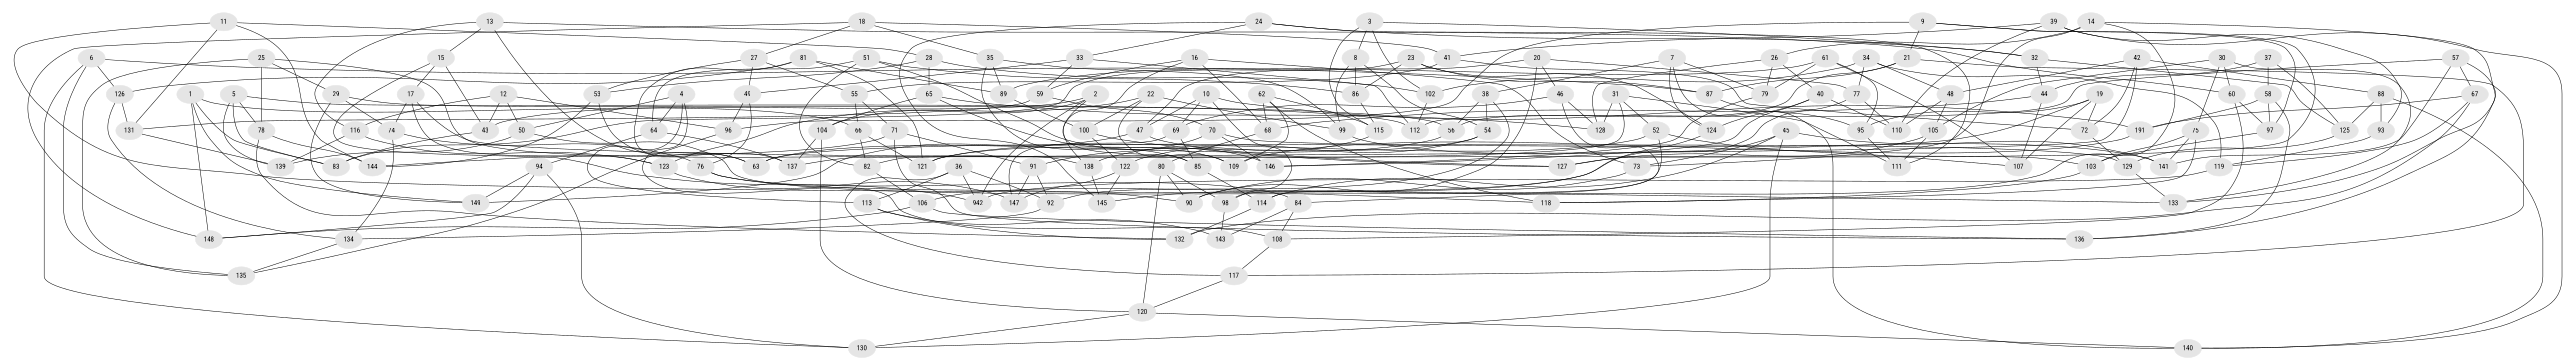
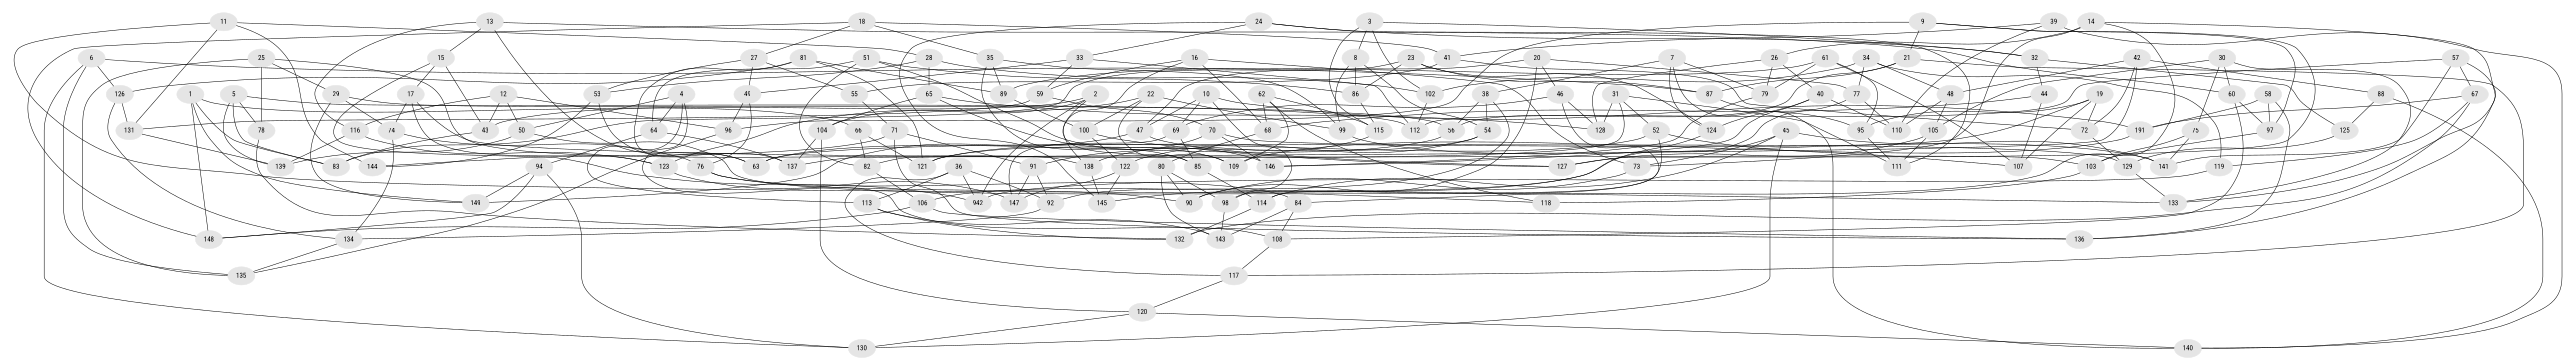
(2268, 58) -> none
(856, 113) -> none
(2381, 131) -> none
(324, 150) -> none
(1908, 196) -> none
(1151, 243) -> (1173, 215)
